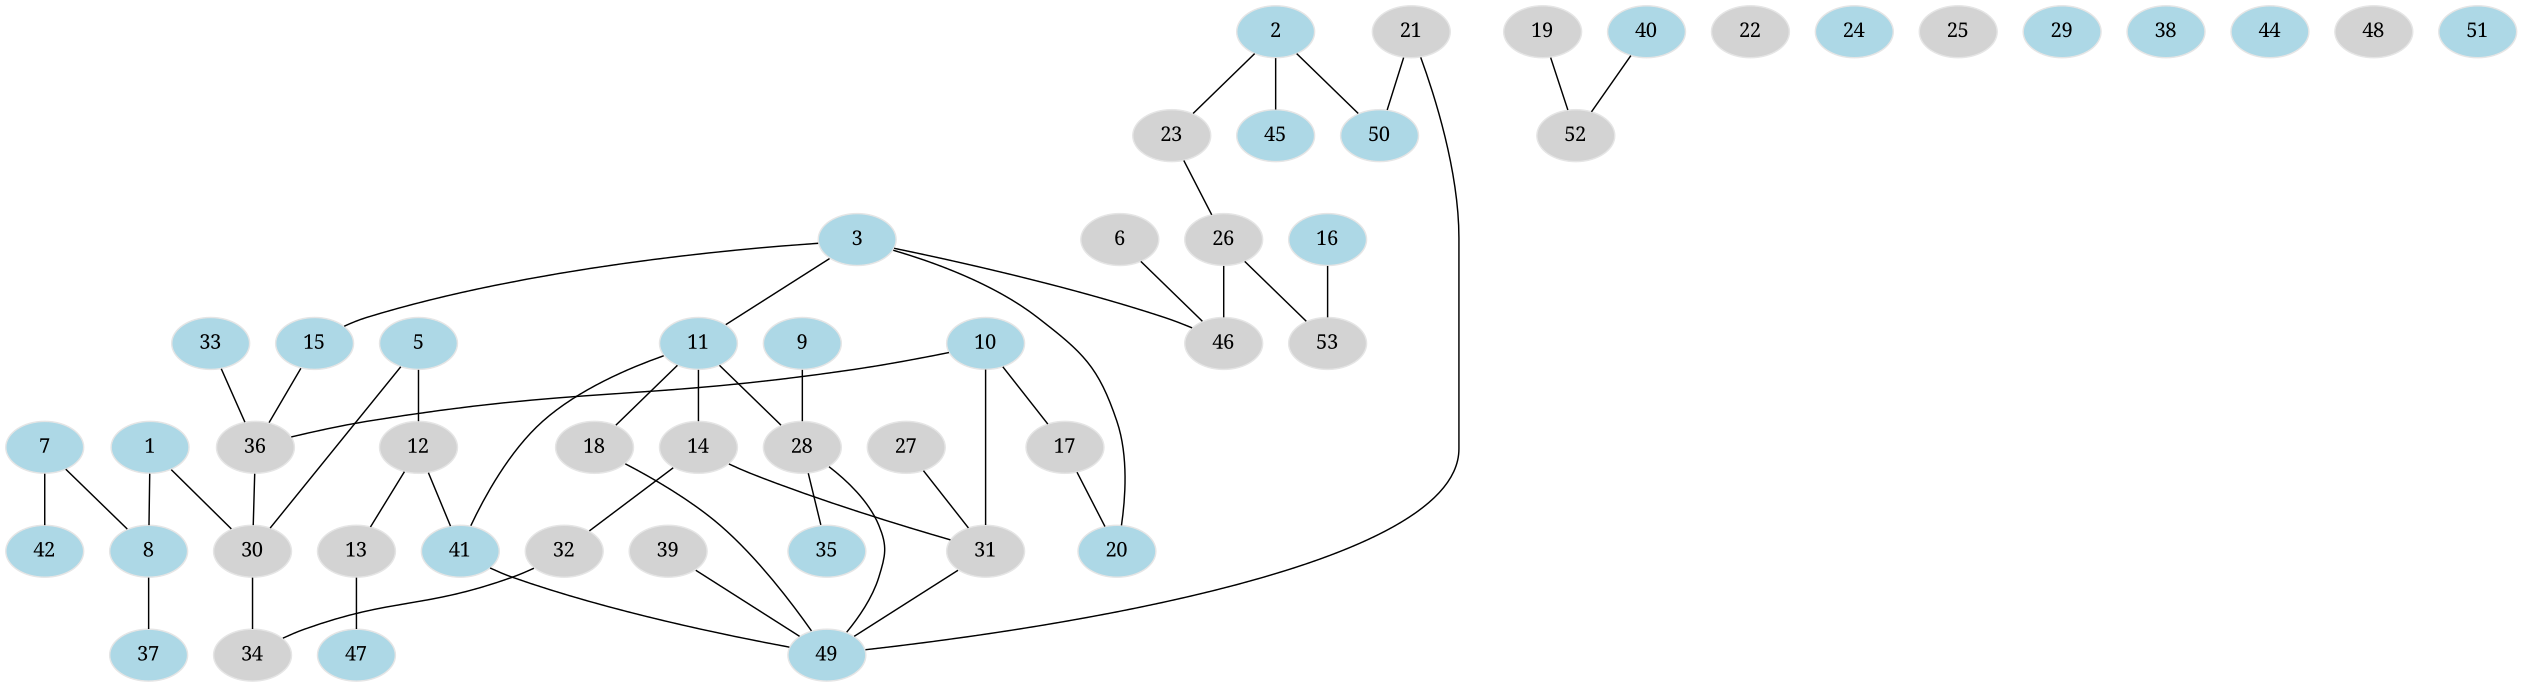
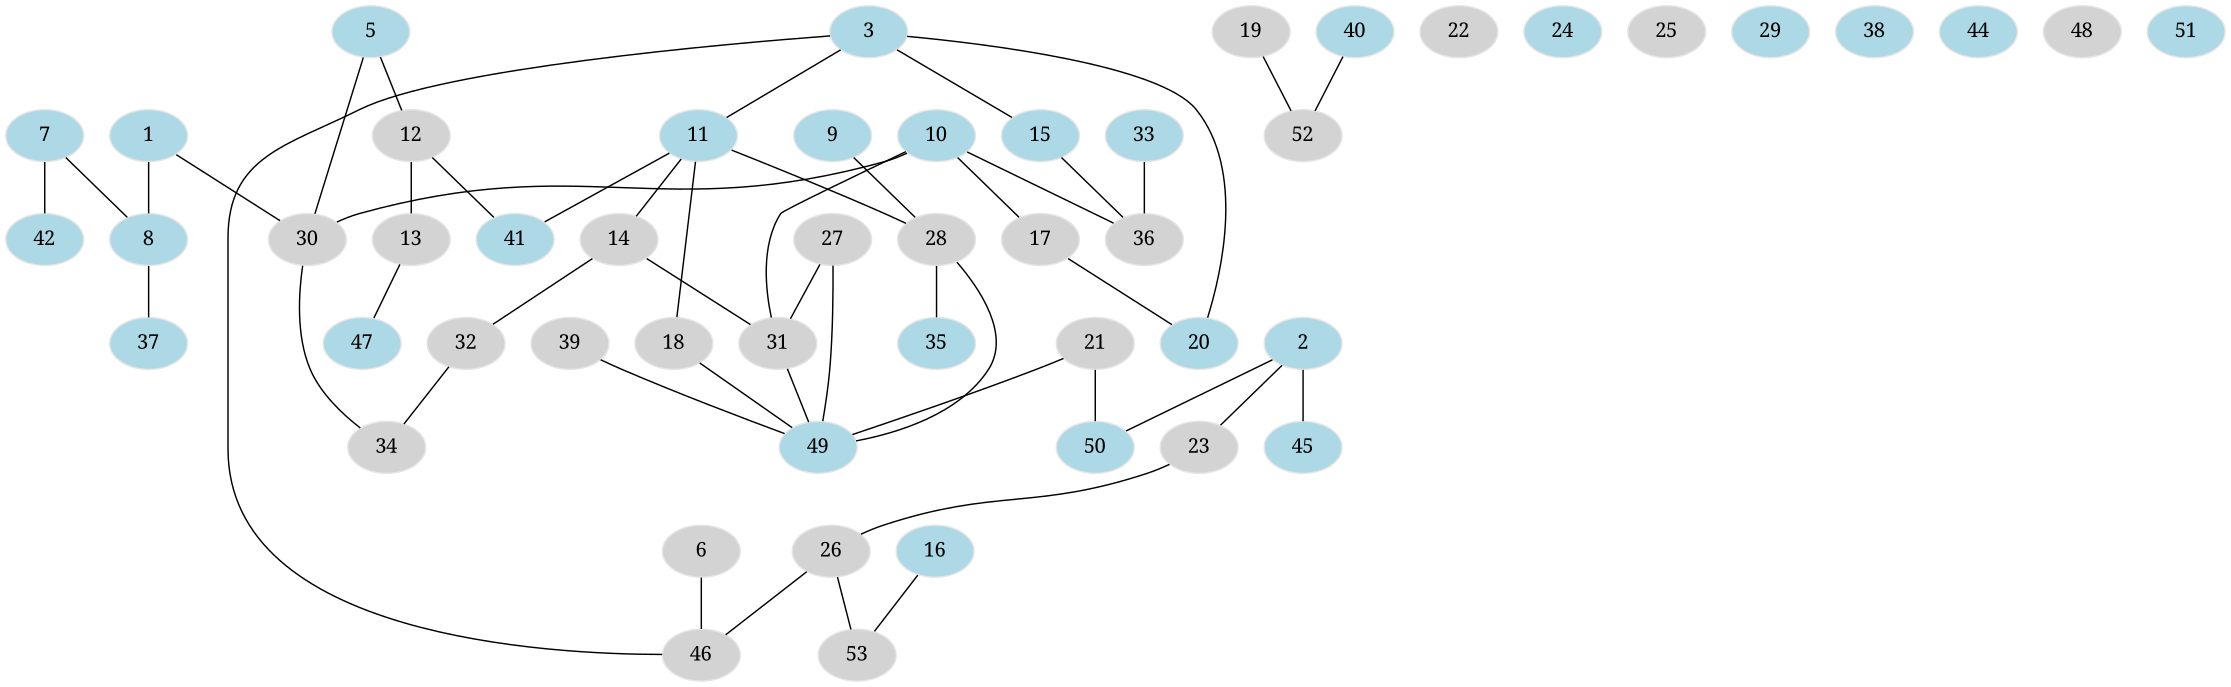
(254, 499) -> (636, 188)
(638, 614) -> (831, 344)
